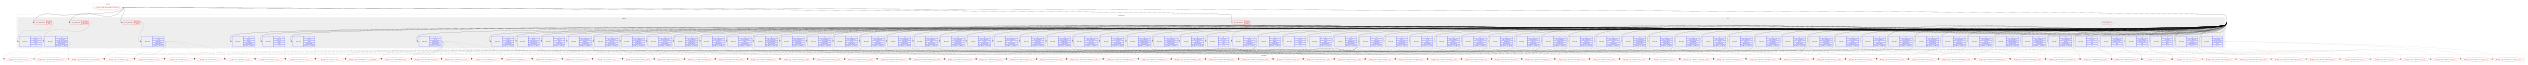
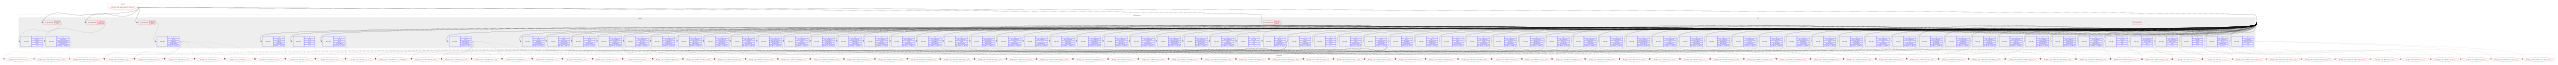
none -> (149, 59)
